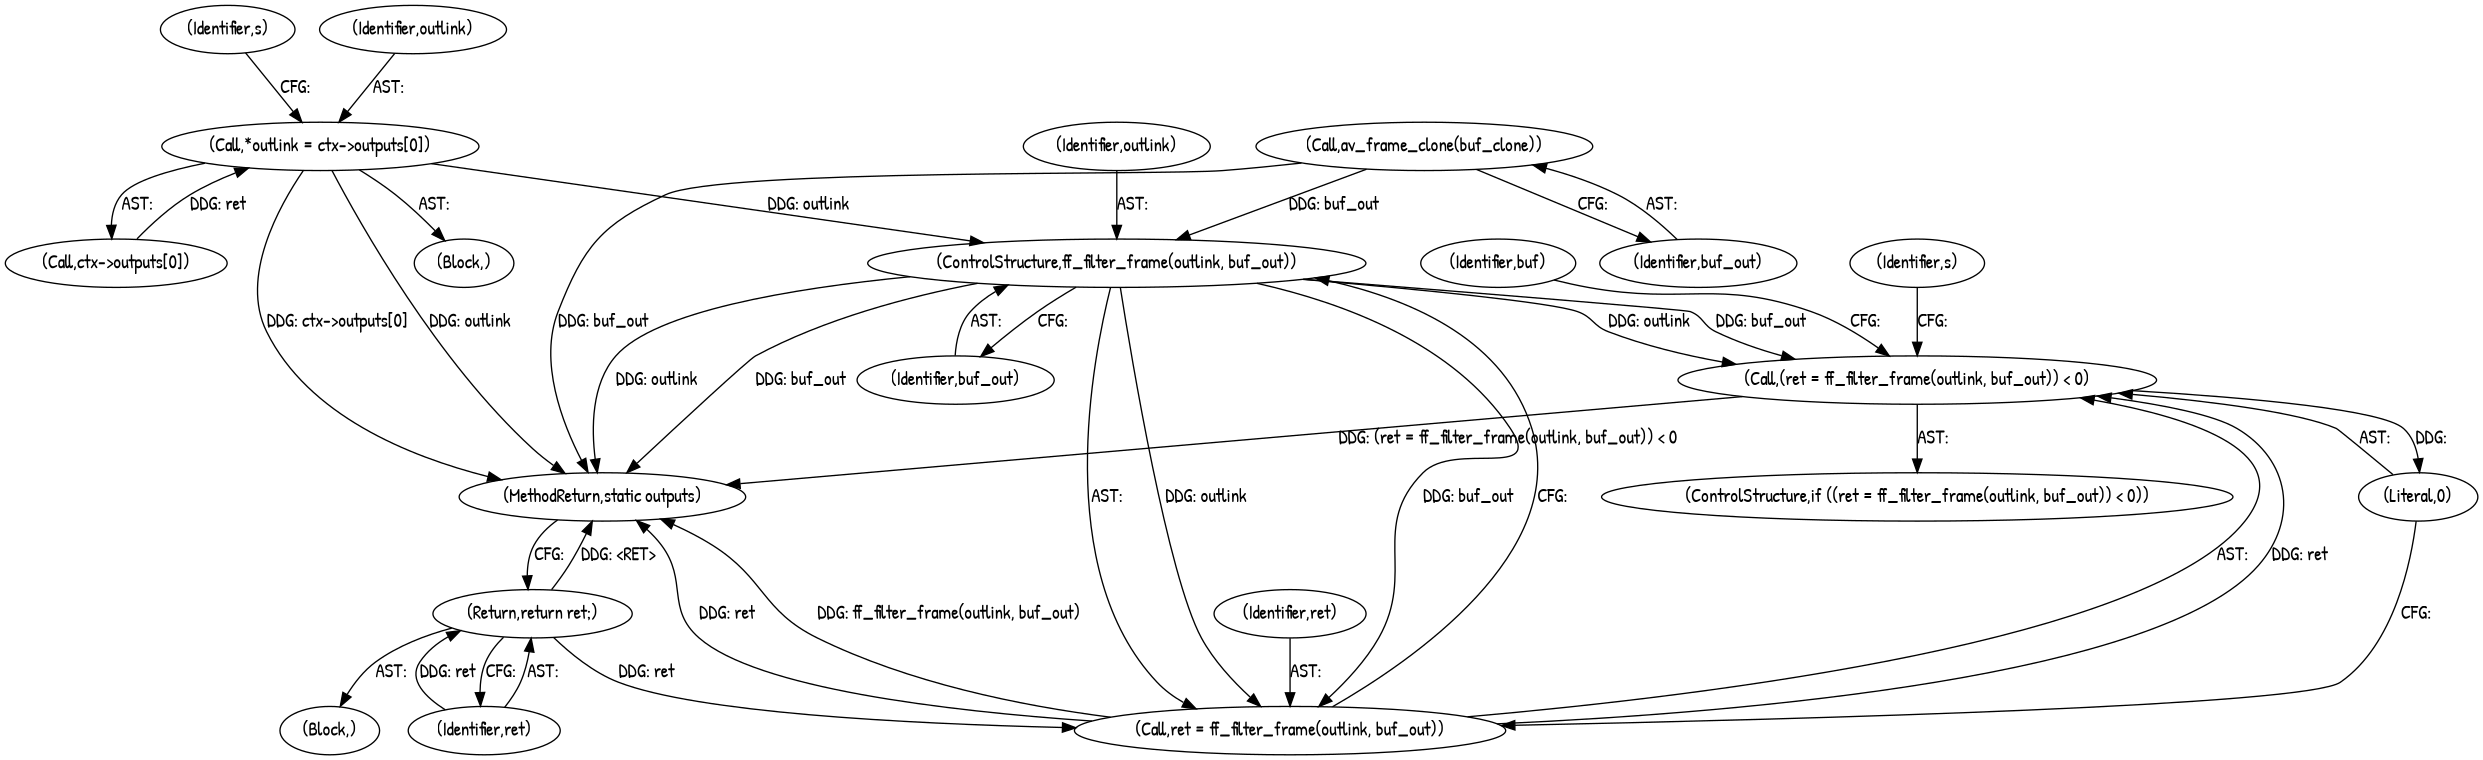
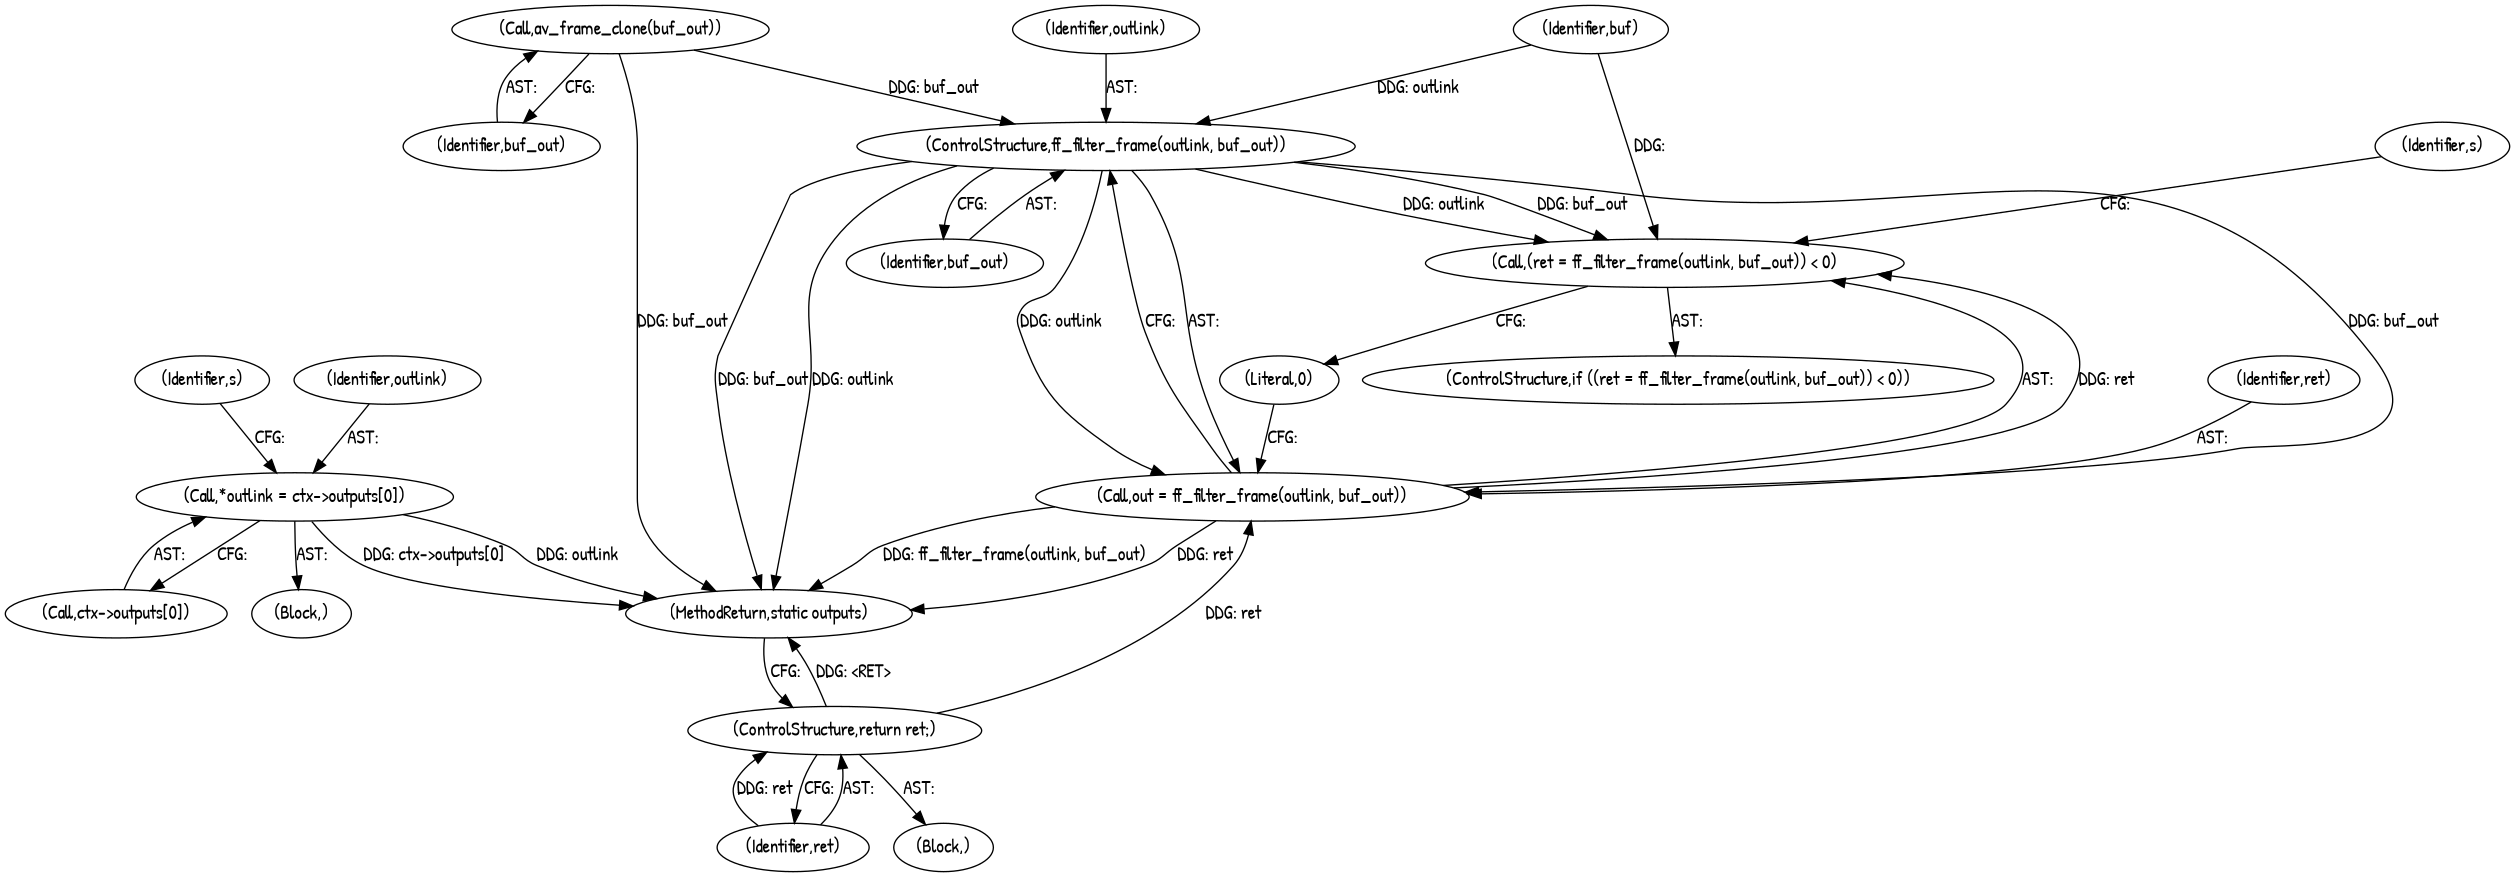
(1424, 146) -> (610, 30)
(701, 202) -> (1370, 83)
(140, 205) -> (234, 555)
(218, 205) -> (172, 555)
(1868, 322) -> (1652, 146)
(2272, 412) -> none
(2434, 439) -> (1513, 322)
(1241, 440) -> none
(533, 614) -> (835, 731)
(1290, 731) -> (1252, 497)
